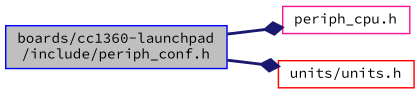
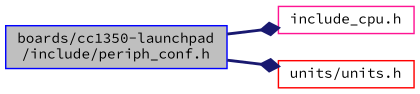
(346, 20) -> (346, 20)
(116, 47) -> (116, 47)
